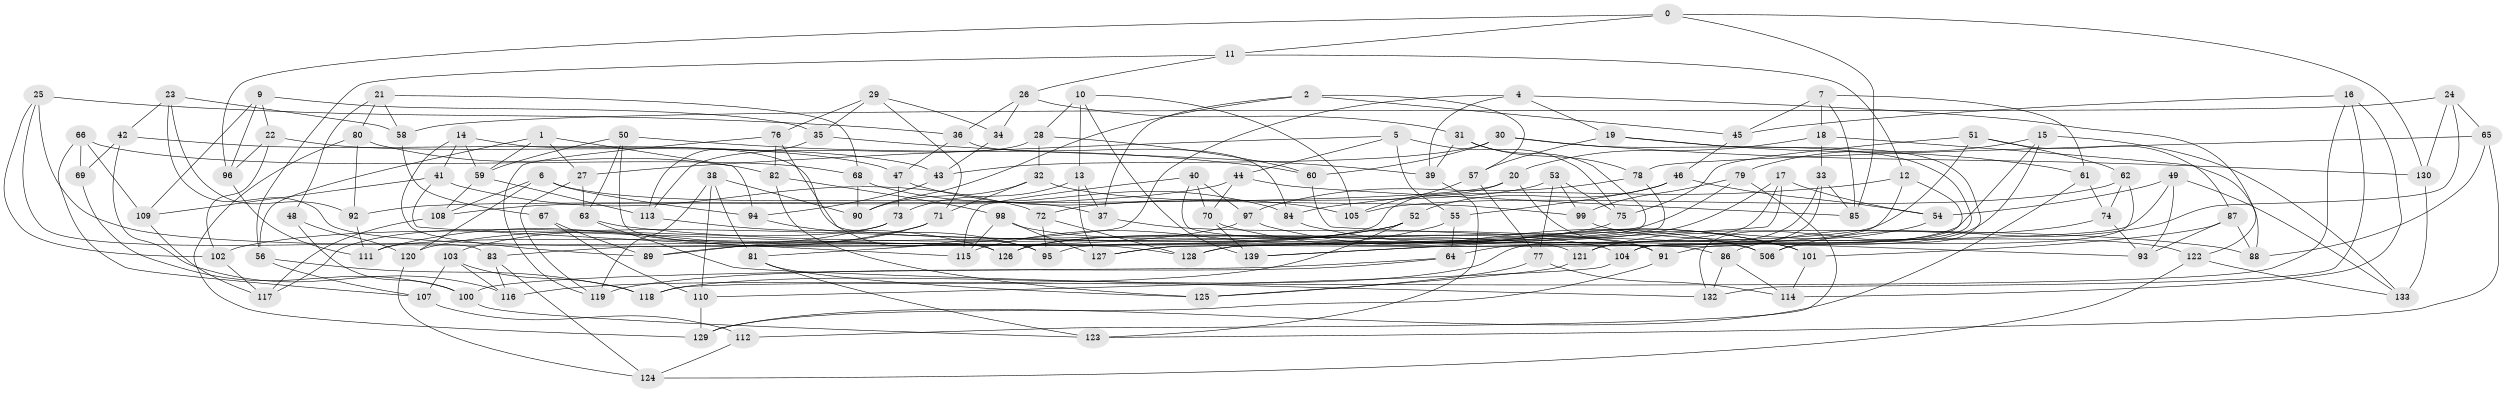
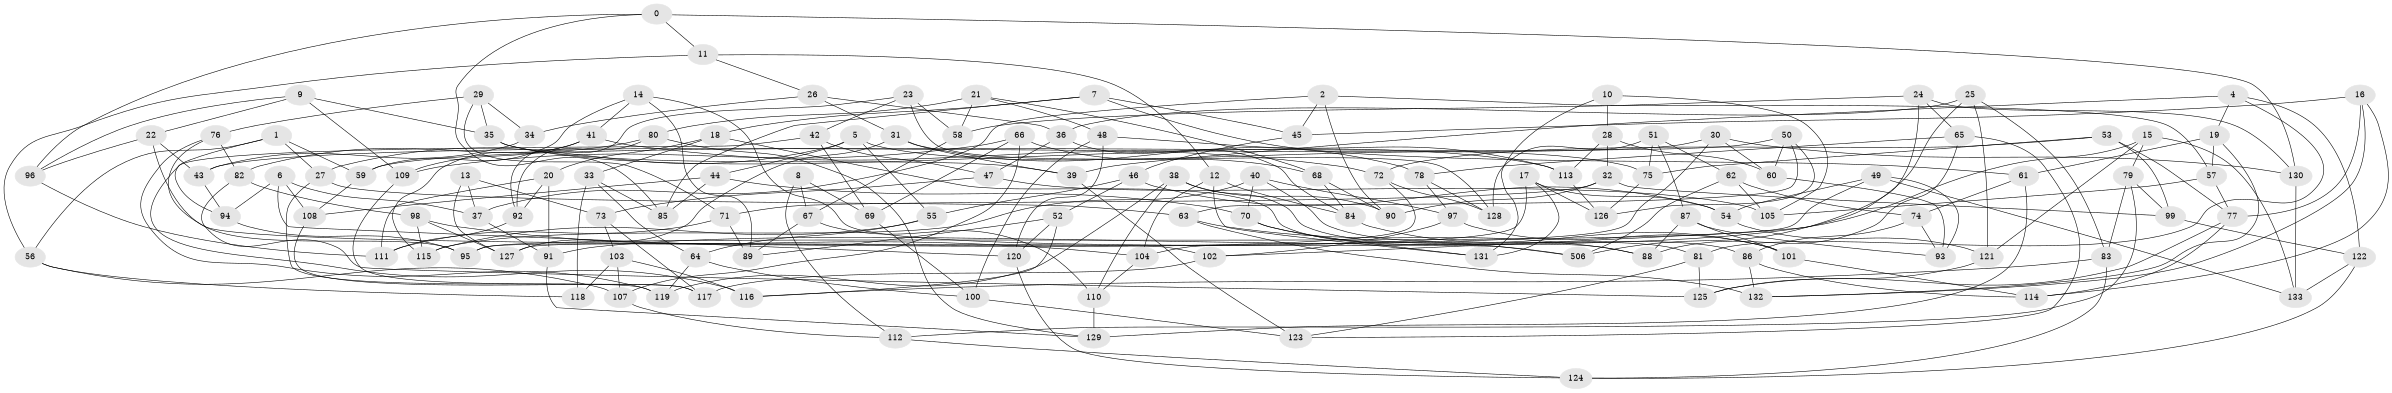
(1080, 134) -> none
none -> (799, 176)
(563, 196) -> (1337, 148)
(1252, 257) -> (1481, 257)
(1610, 285) -> (2333, 189)
